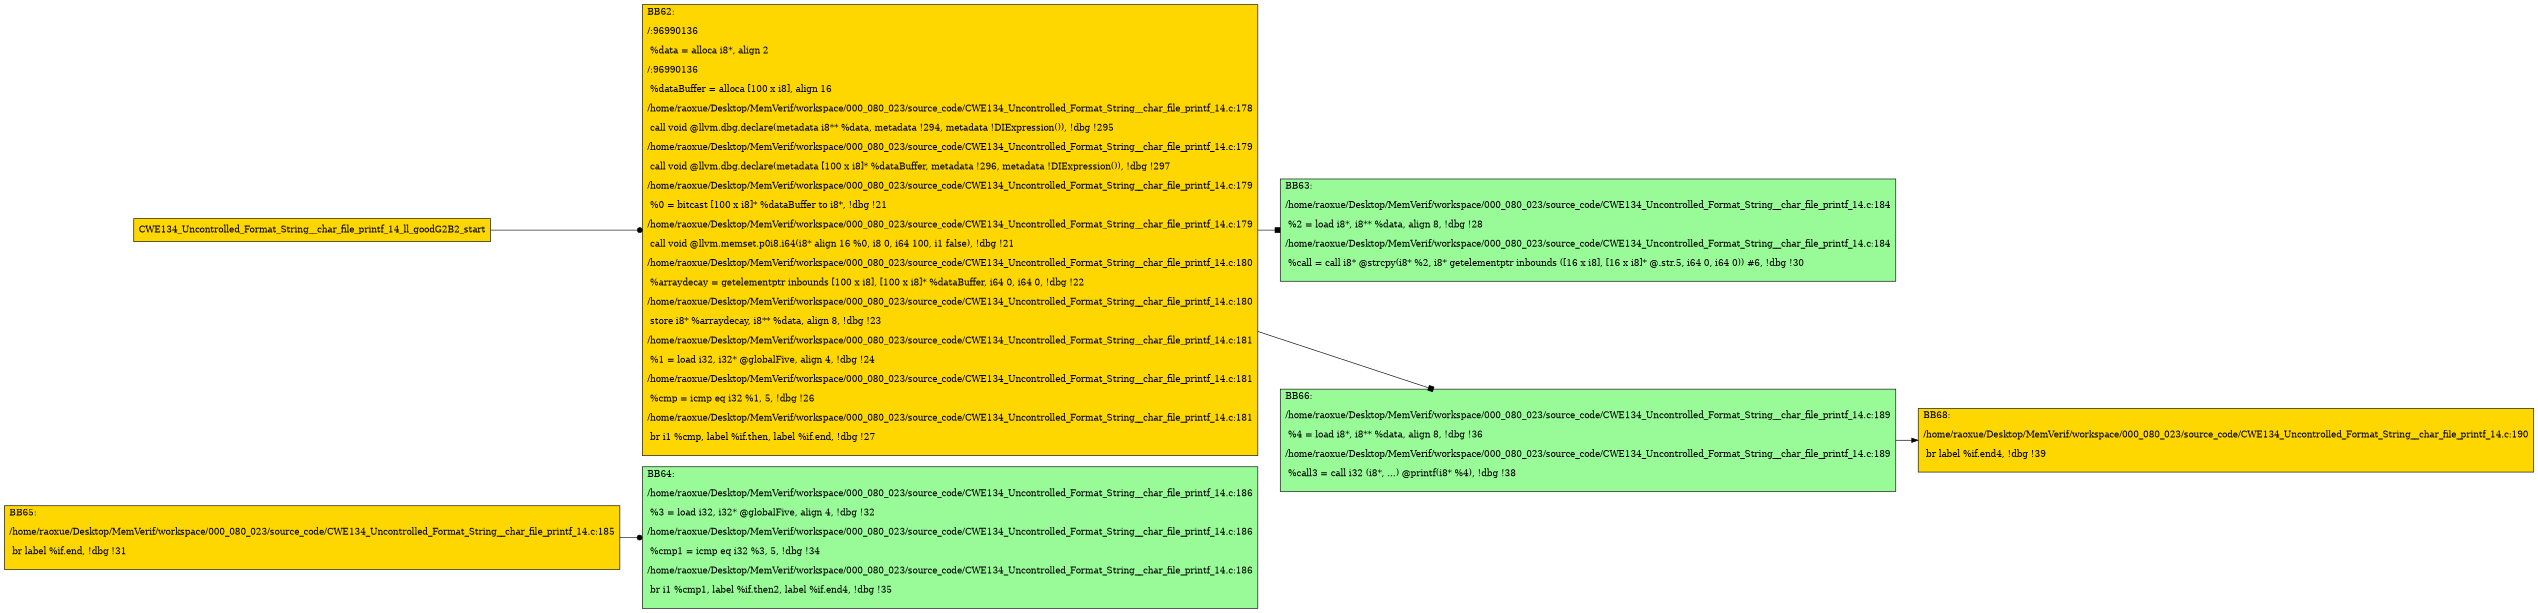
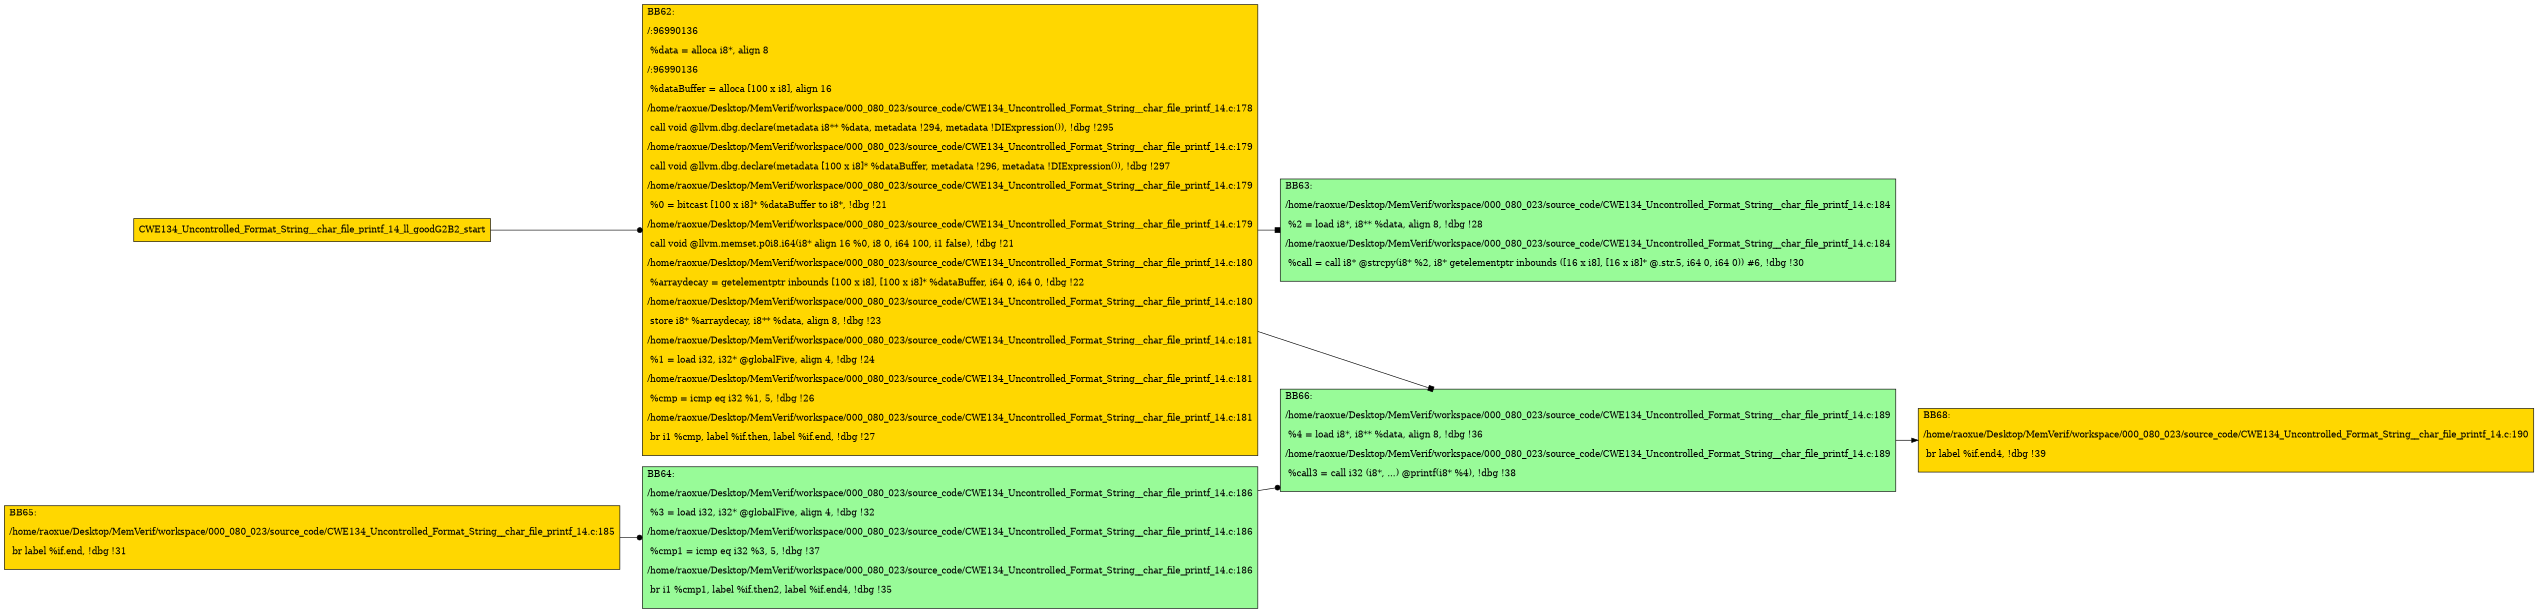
(708, 51) -> (708, 51)
none -> (1266, 489)
(734, 552) -> (734, 552)
